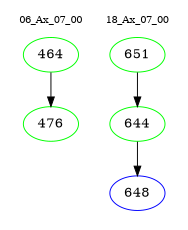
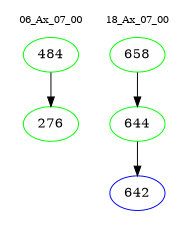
(51, 55) -> (51, 55)
(137, 55) -> (137, 55)
(51, 124) -> (51, 124)
(137, 193) -> (137, 193)
